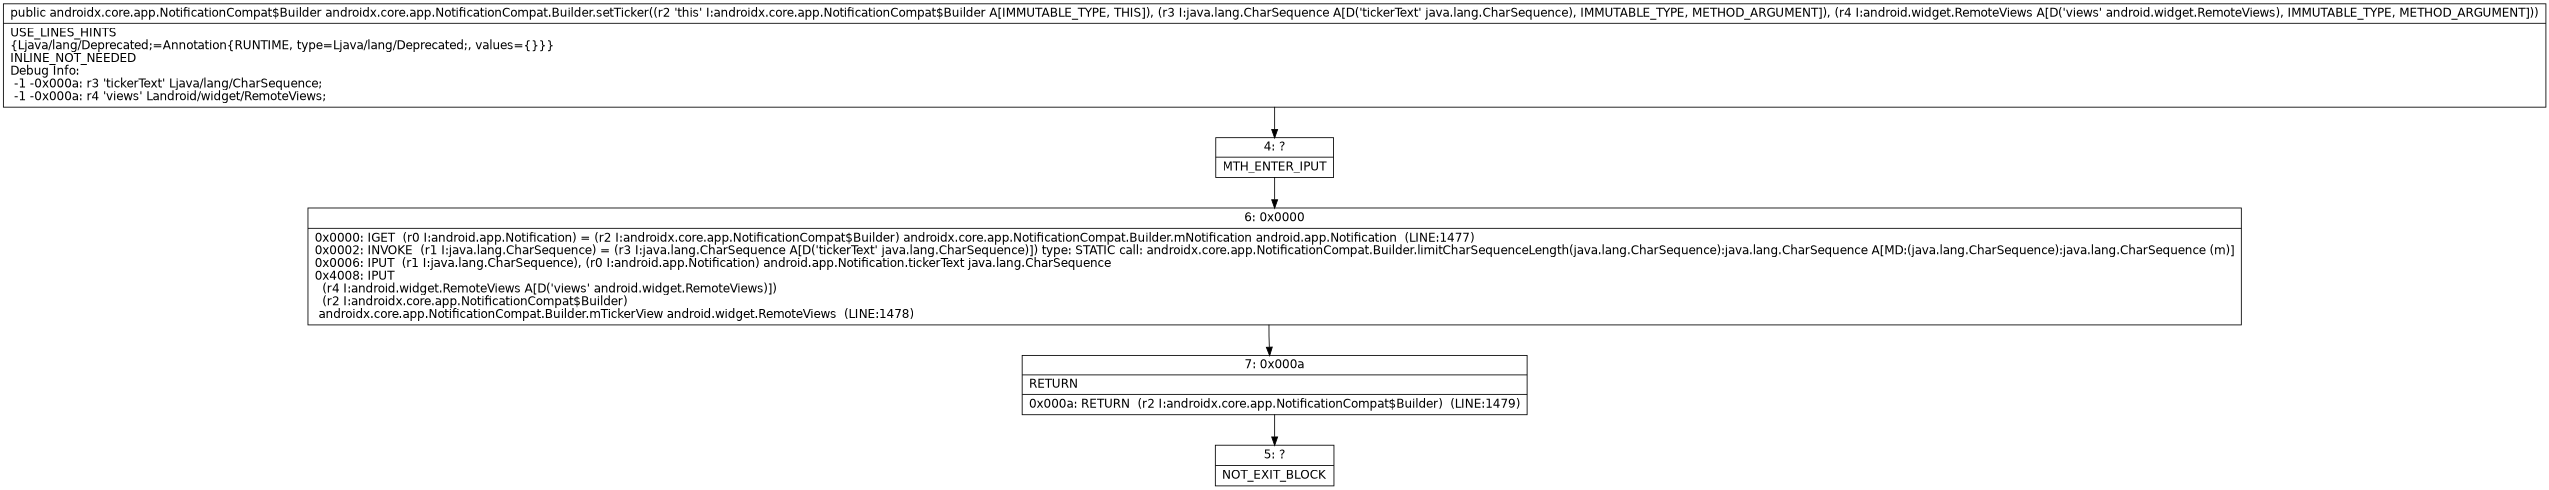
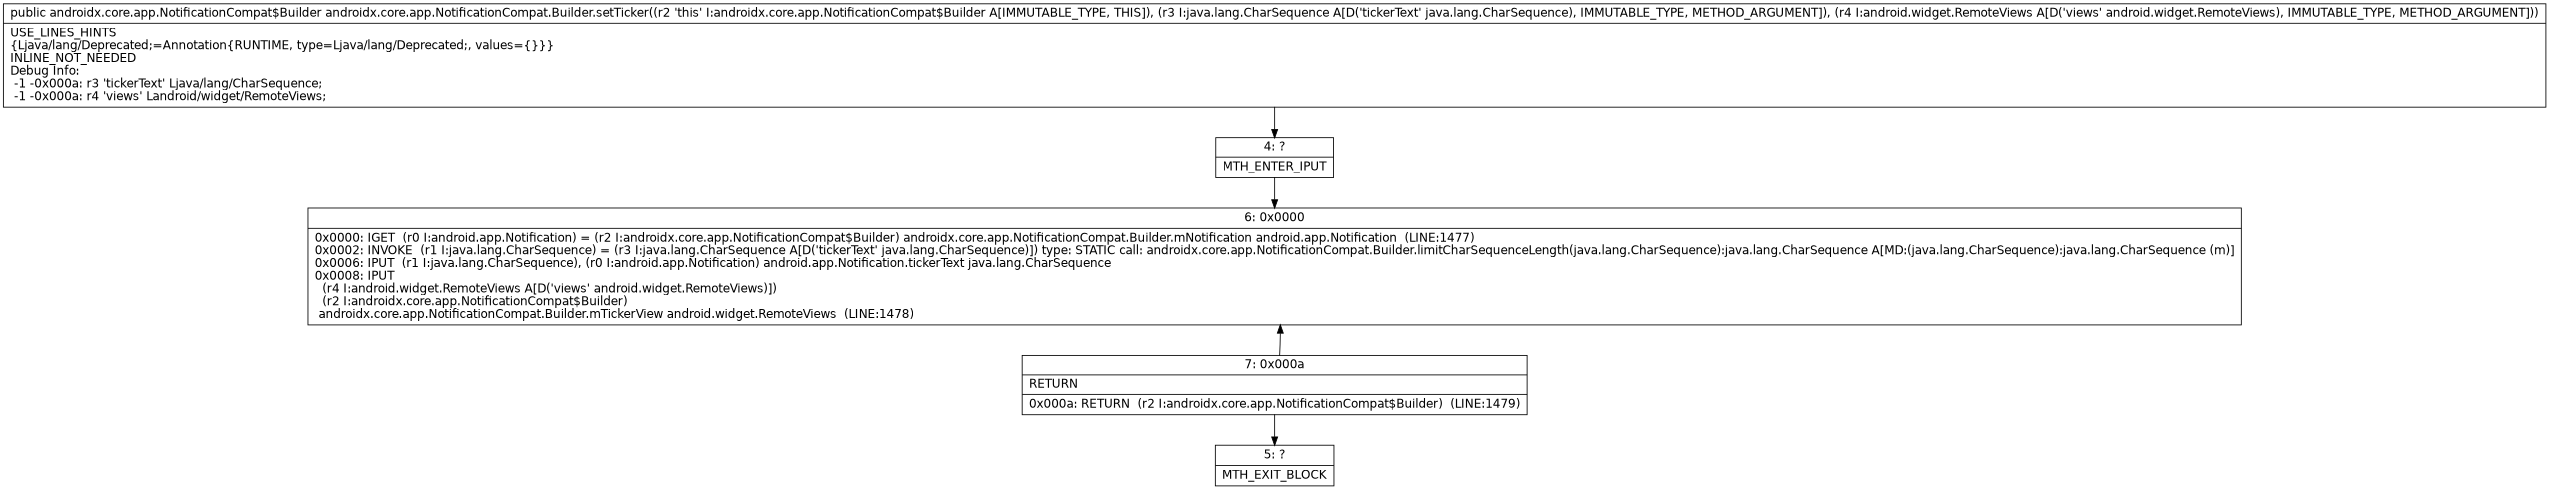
(358, 276) -> (358, 276)
(1269, 336) -> (1280, 344)
(1274, 475) -> (1275, 475)
